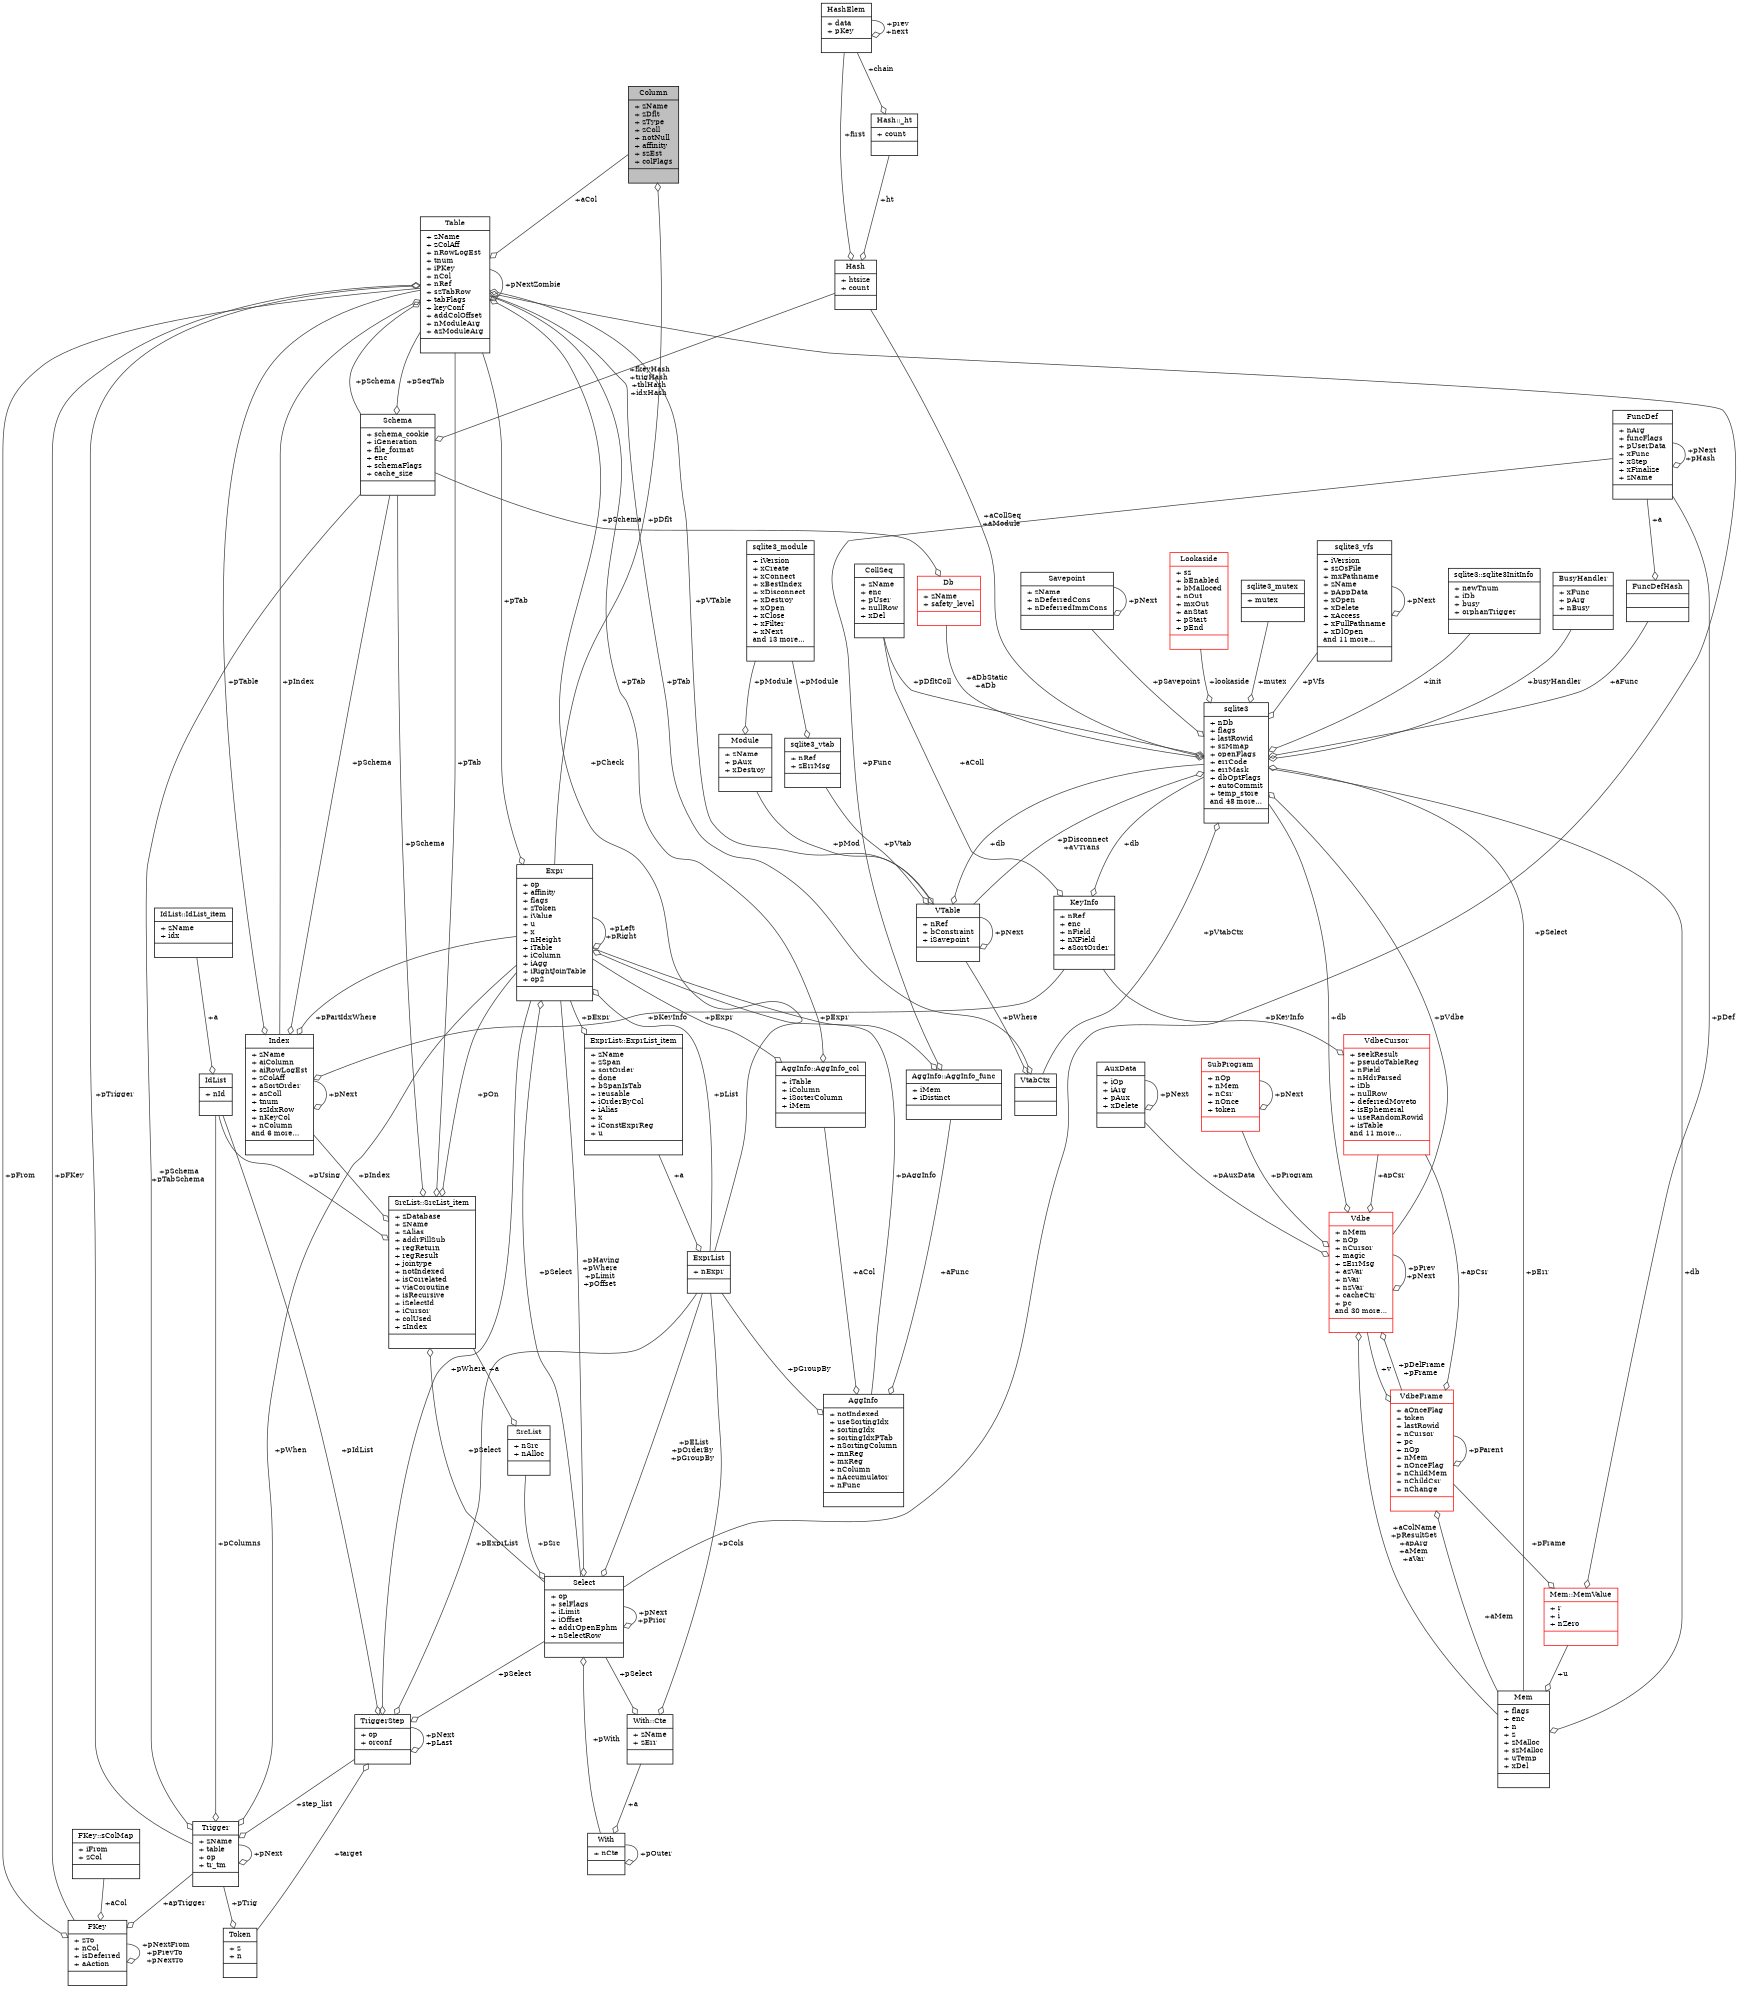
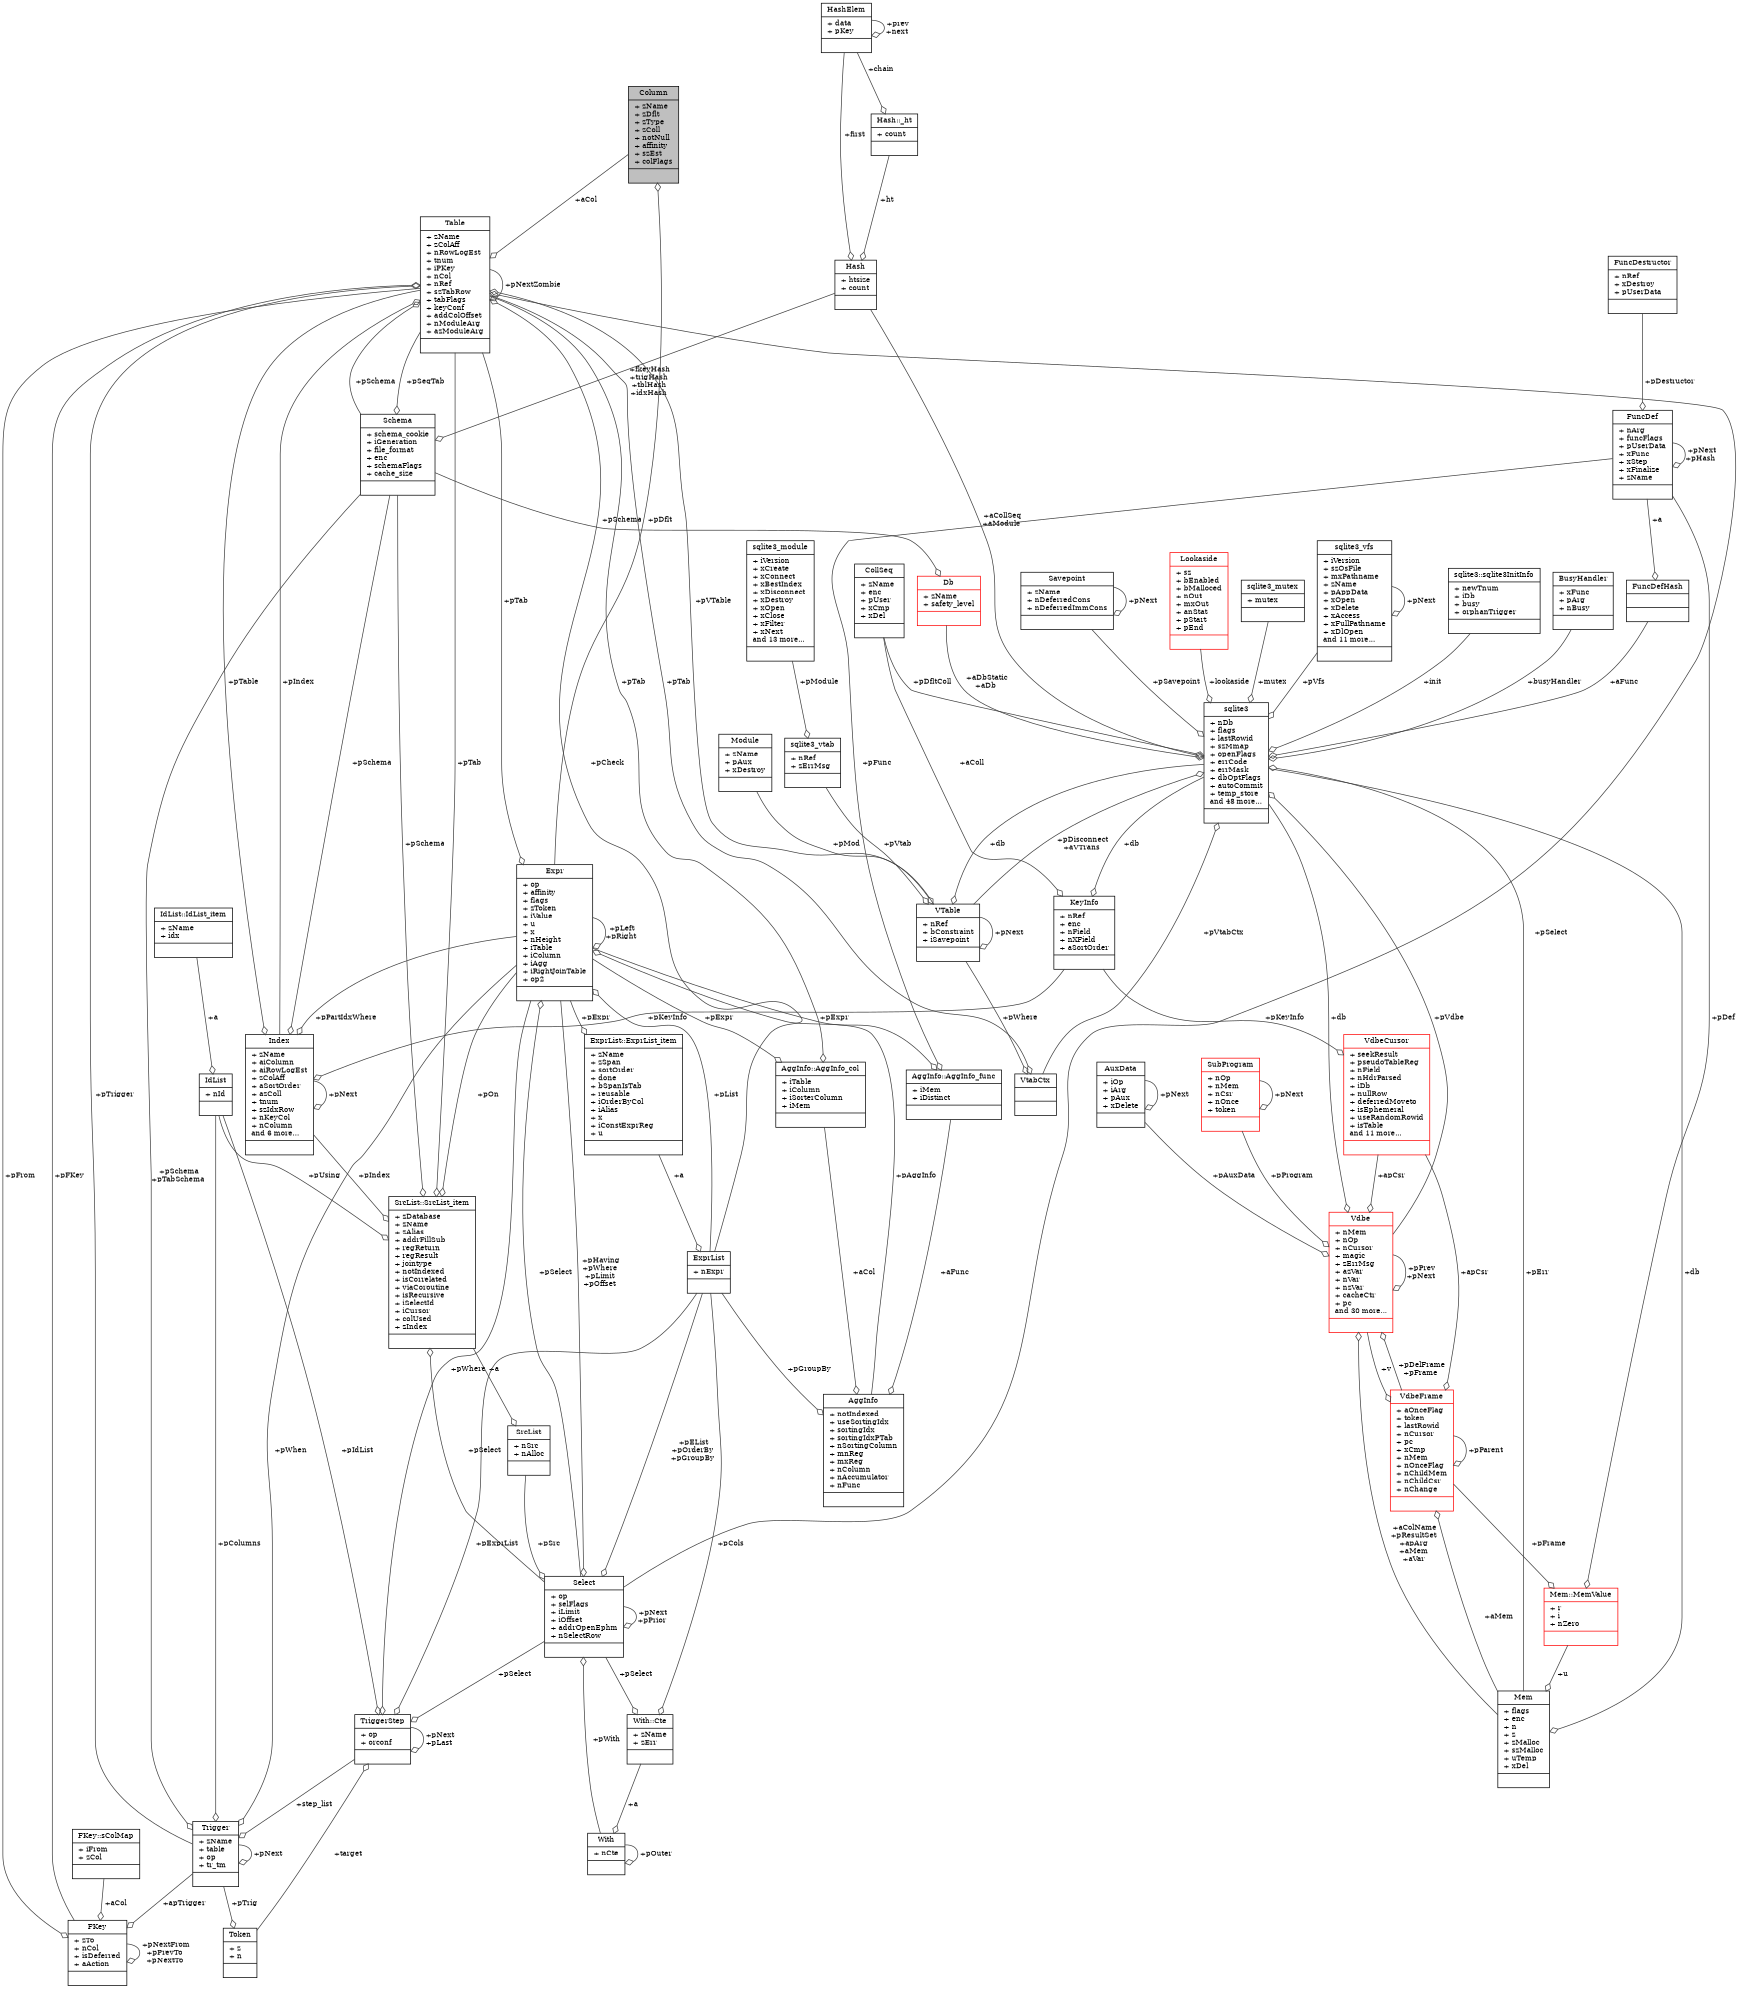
none -> (1643, 285)
(879, 608) -> (875, 608)
(748, 693) -> none
(1408, 1450) -> (1411, 1450)
